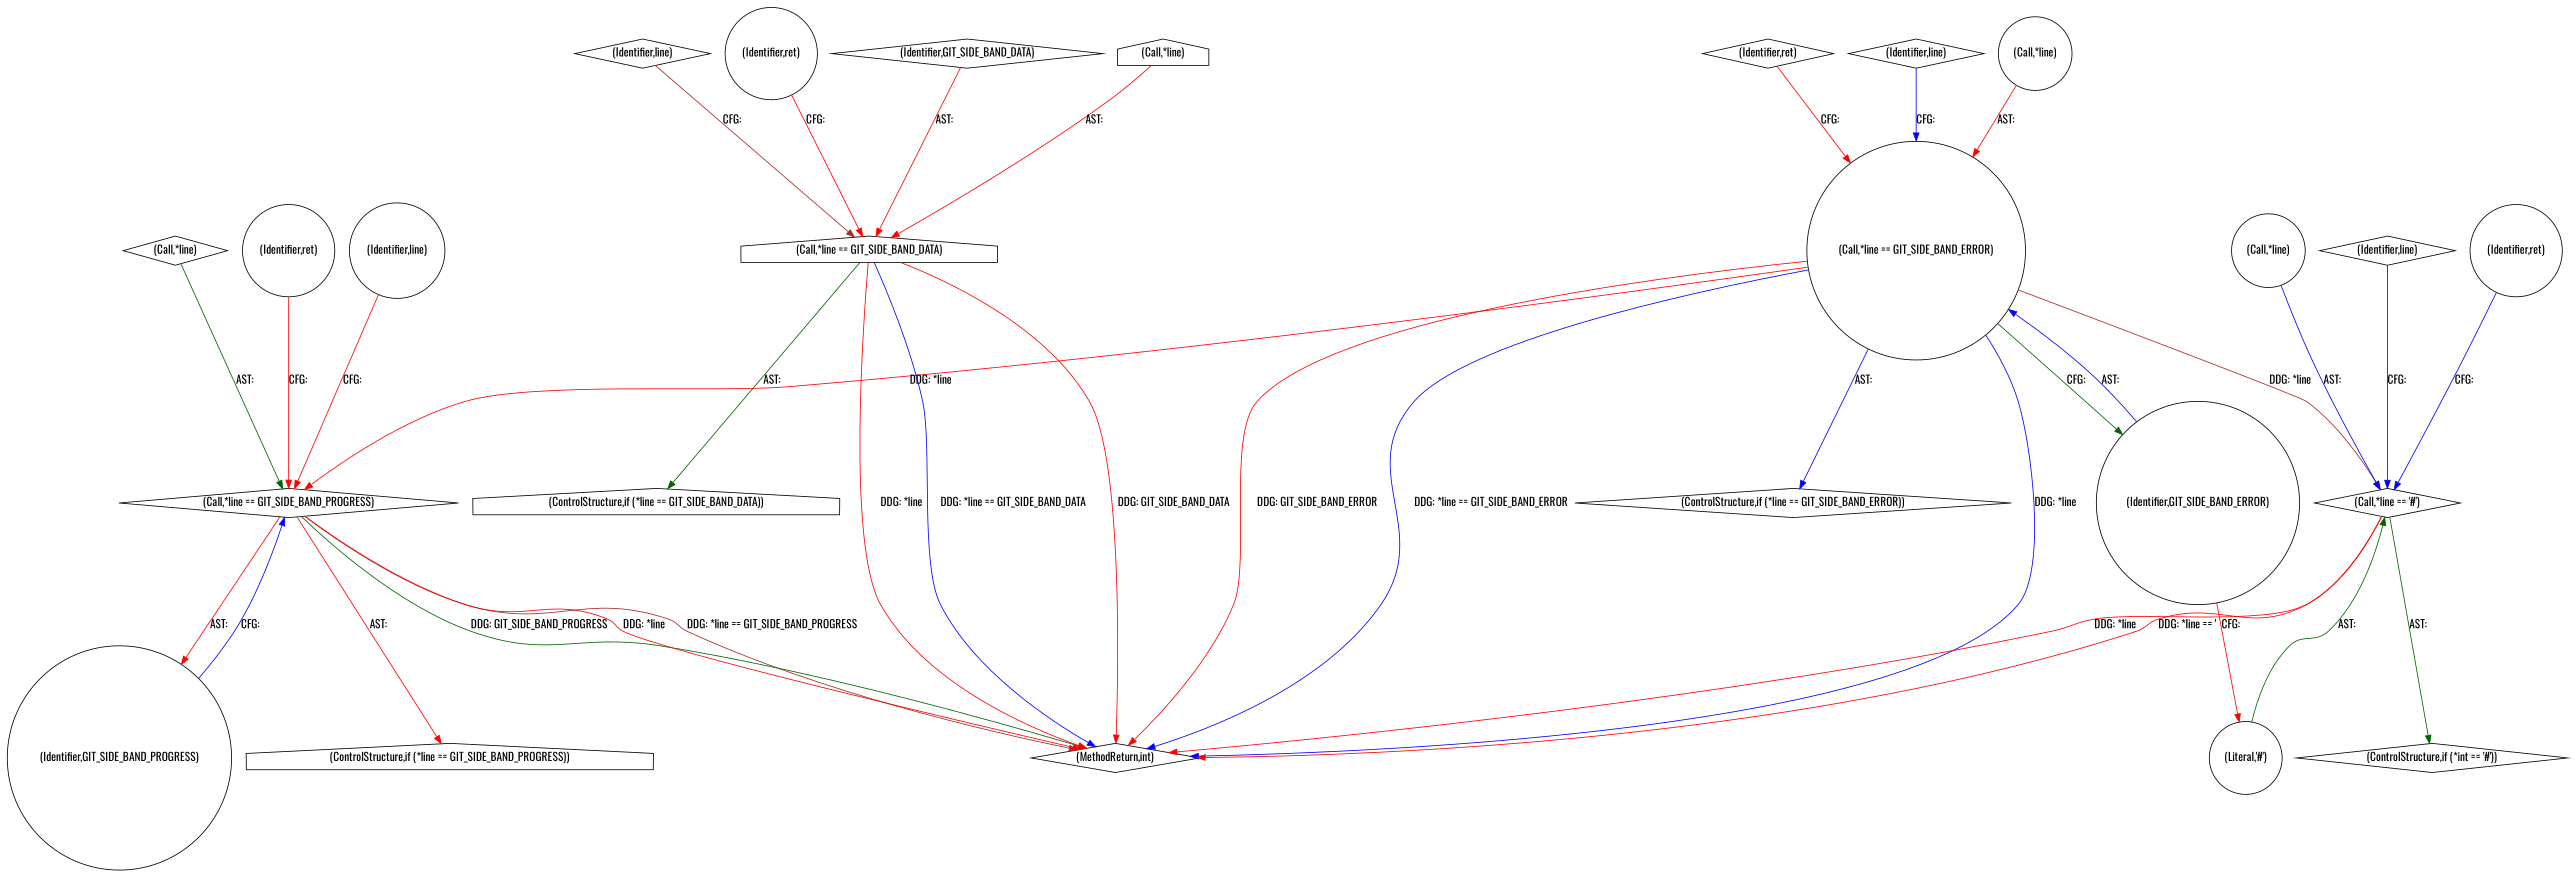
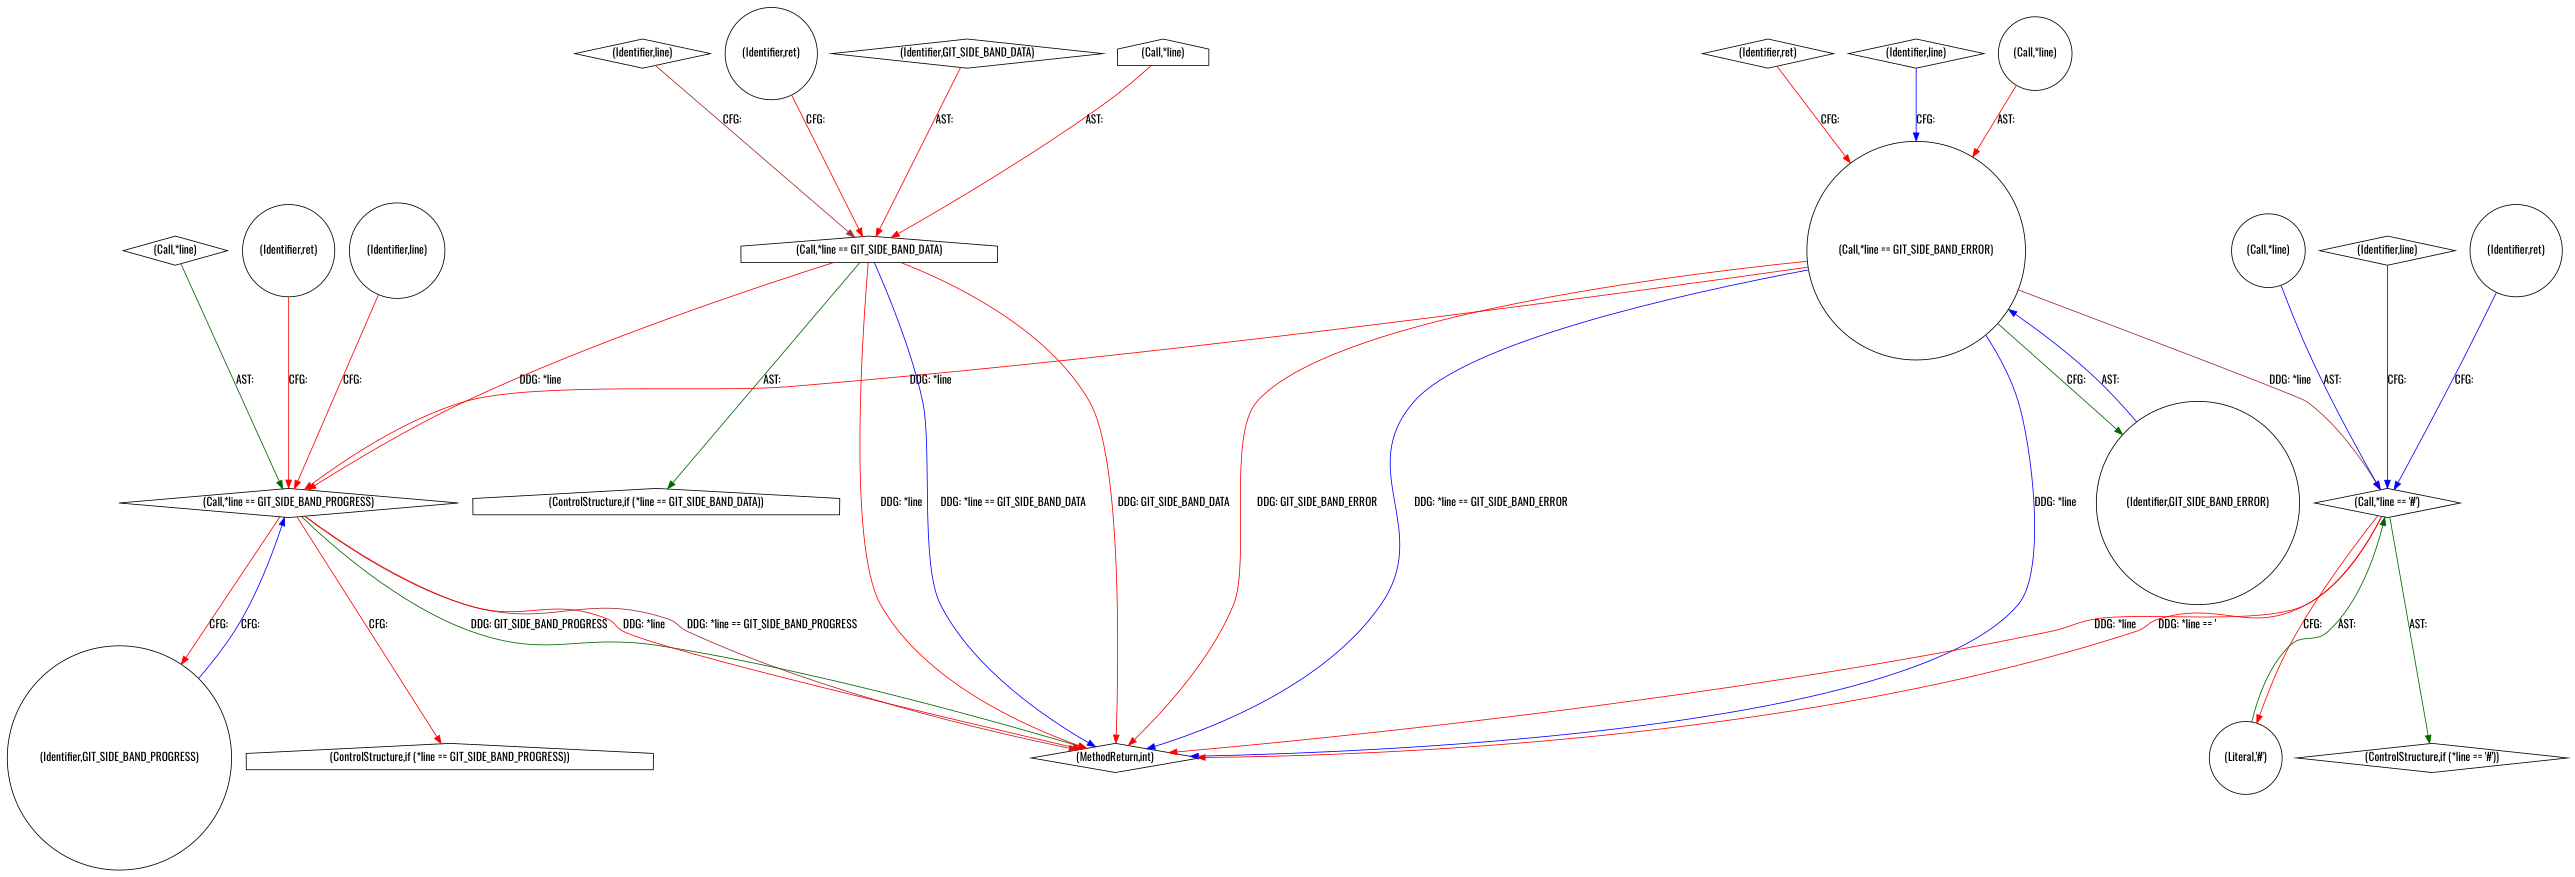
none -> (567, 358)
(1793, 503) -> none
(220, 625) -> (220, 625)
(380, 625) -> (380, 625)
(2227, 658) -> (2310, 611)
(2432, 758) -> (2432, 758)
